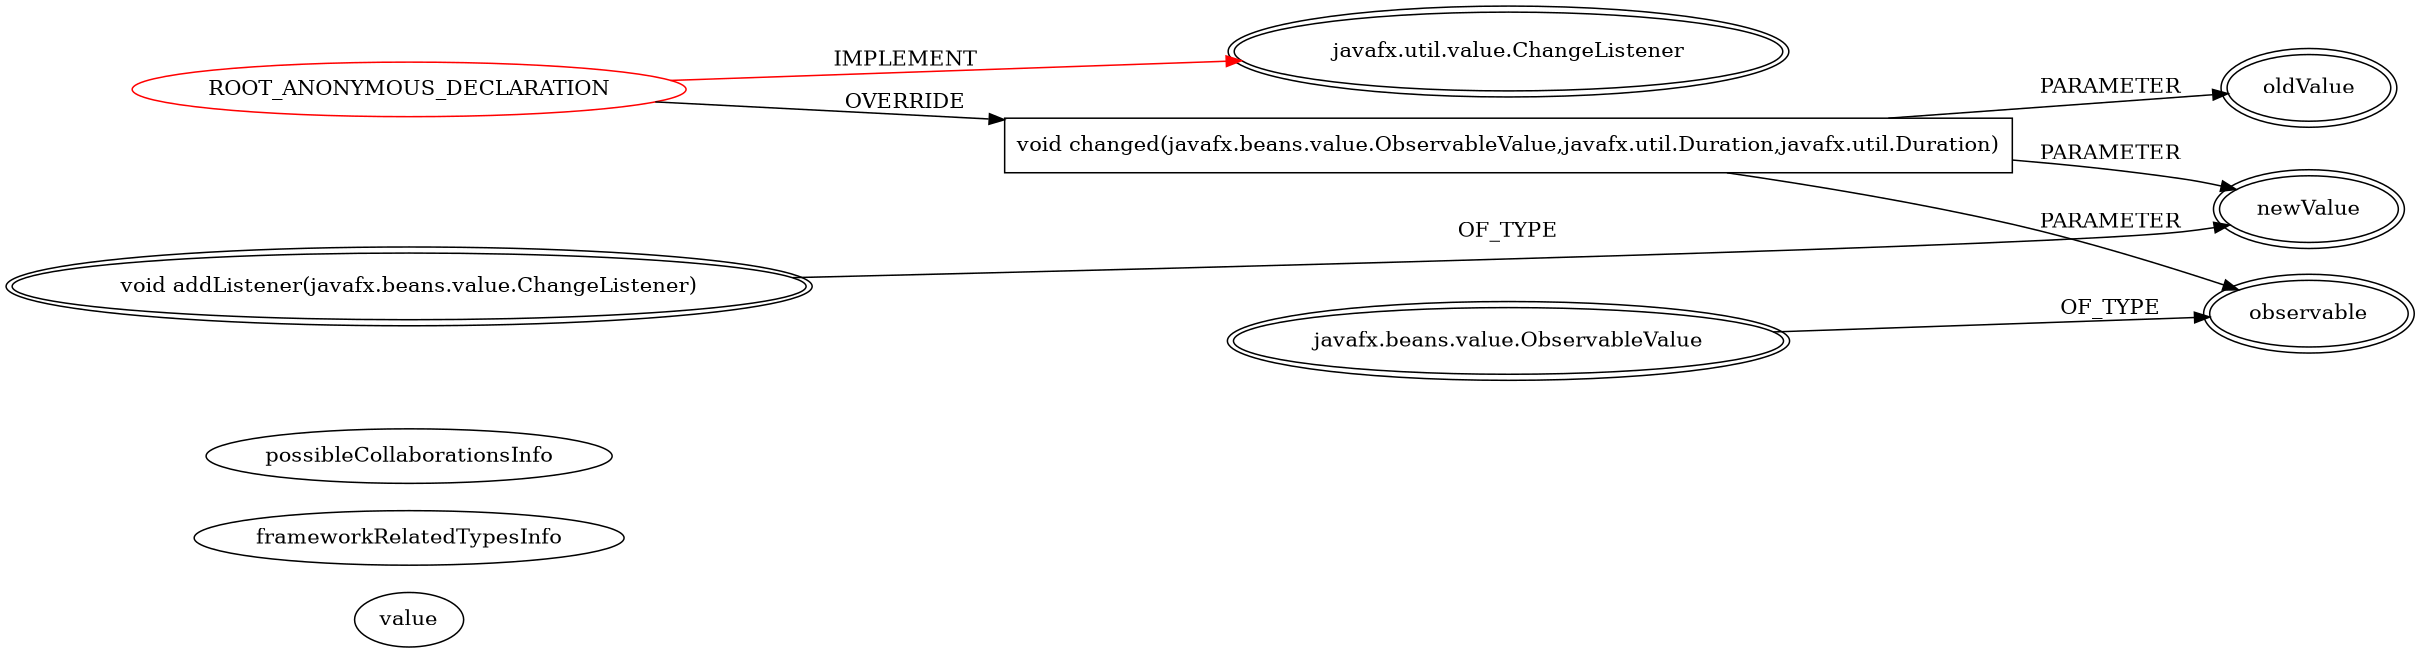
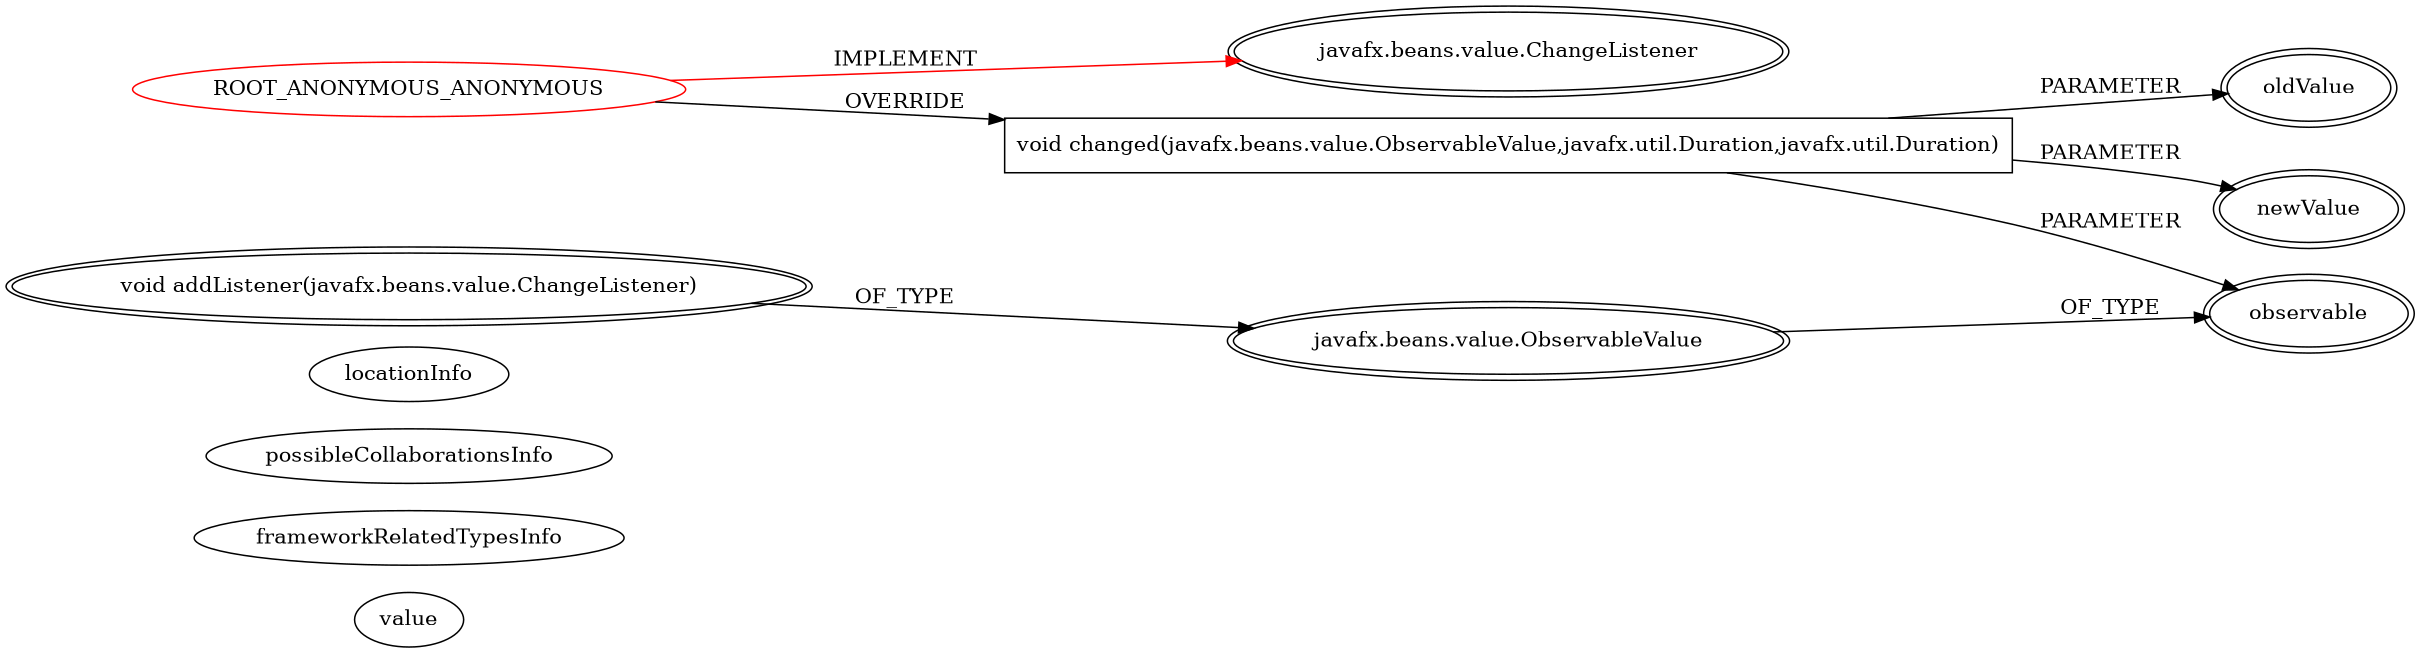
(1508, 52) -> (1508, 52)
(409, 89) -> (409, 89)
(1504, 259) -> (995, 315)
none -> (409, 374)
